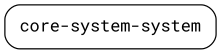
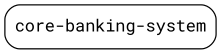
(110, 27) -> (110, 27)
